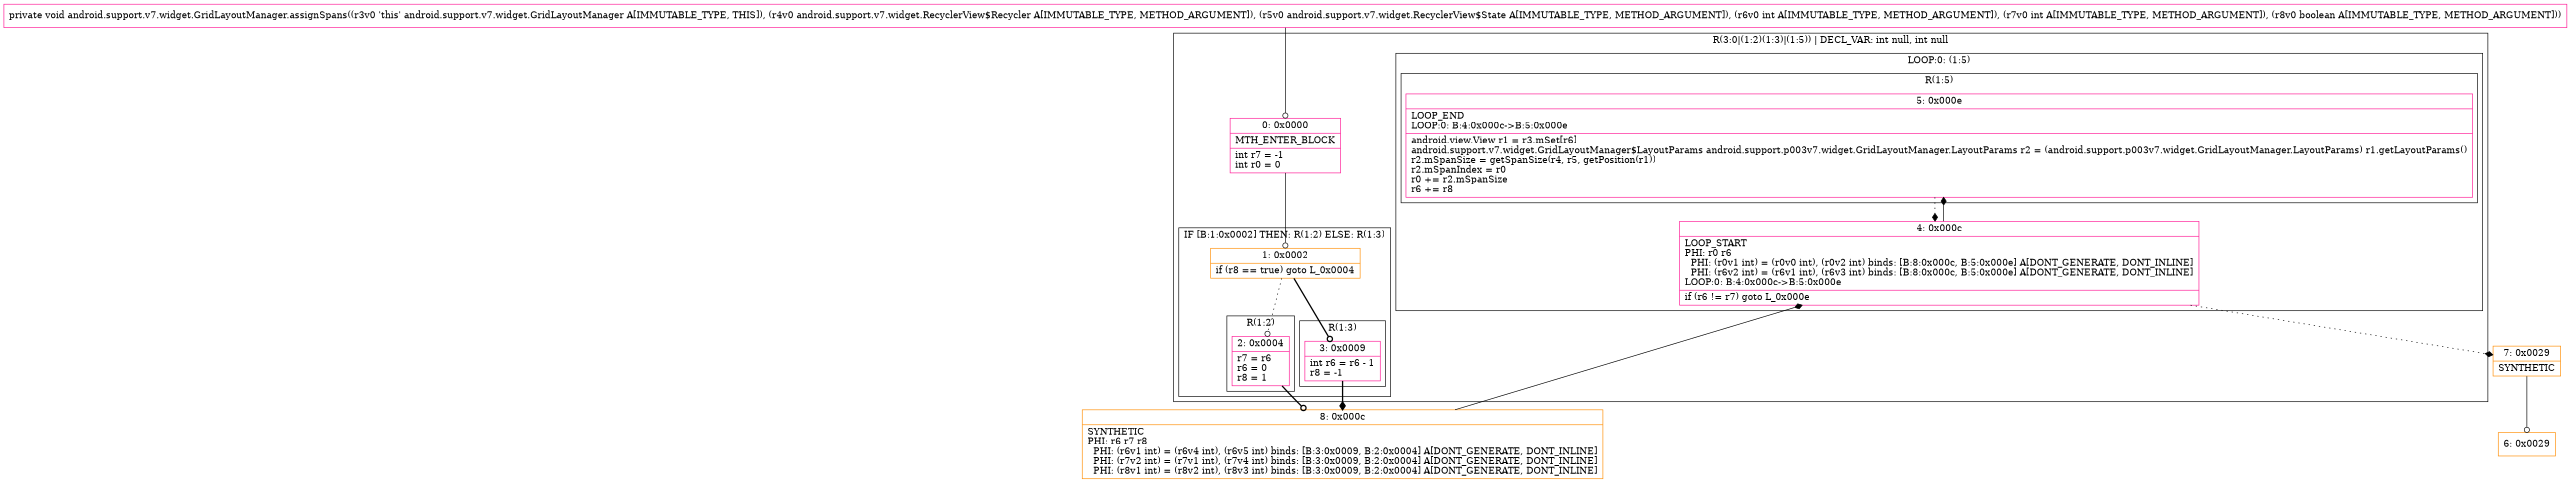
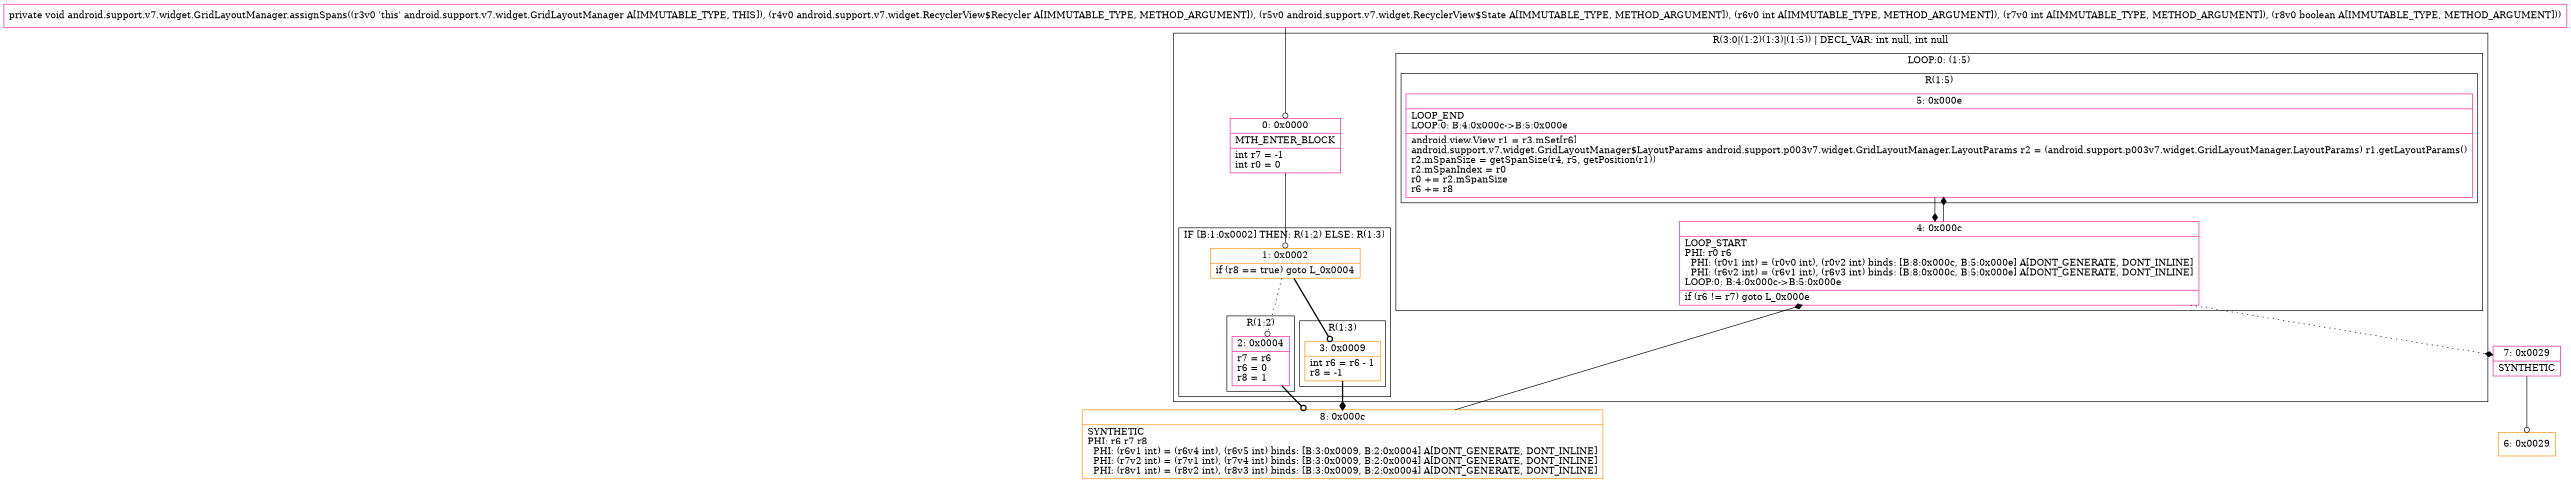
(1935, 207) -> (1935, 207)
(1343, 361) -> (1343, 361)
(2527, 361) -> (2527, 361)
